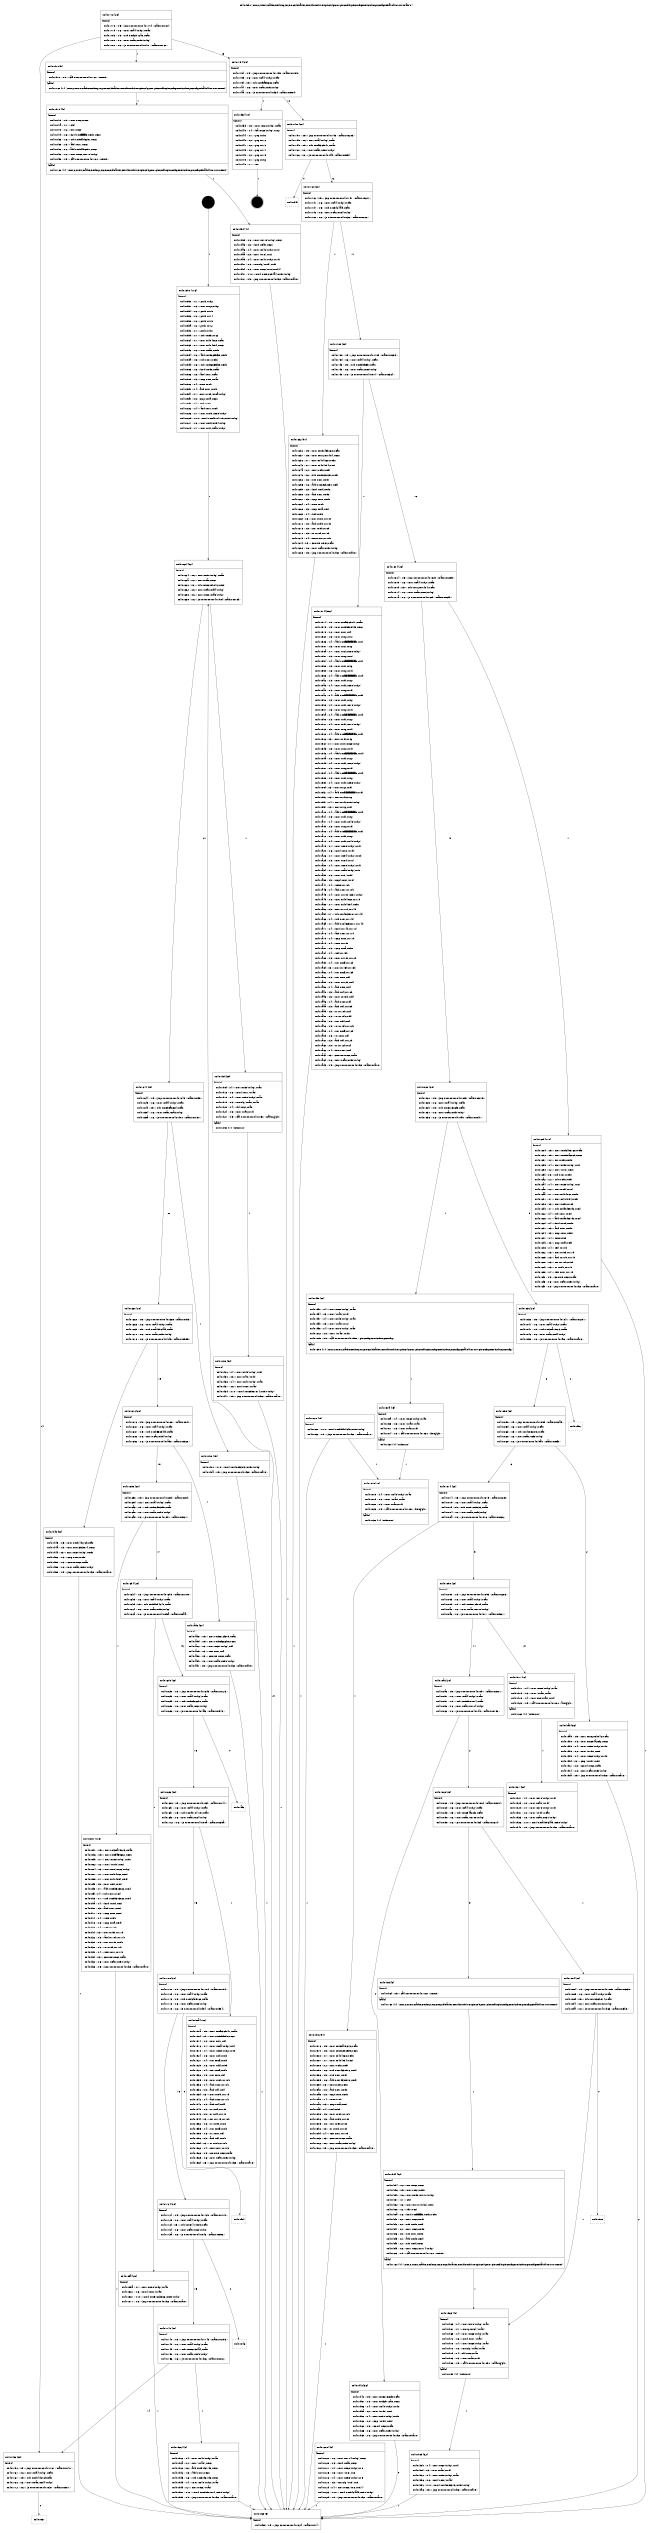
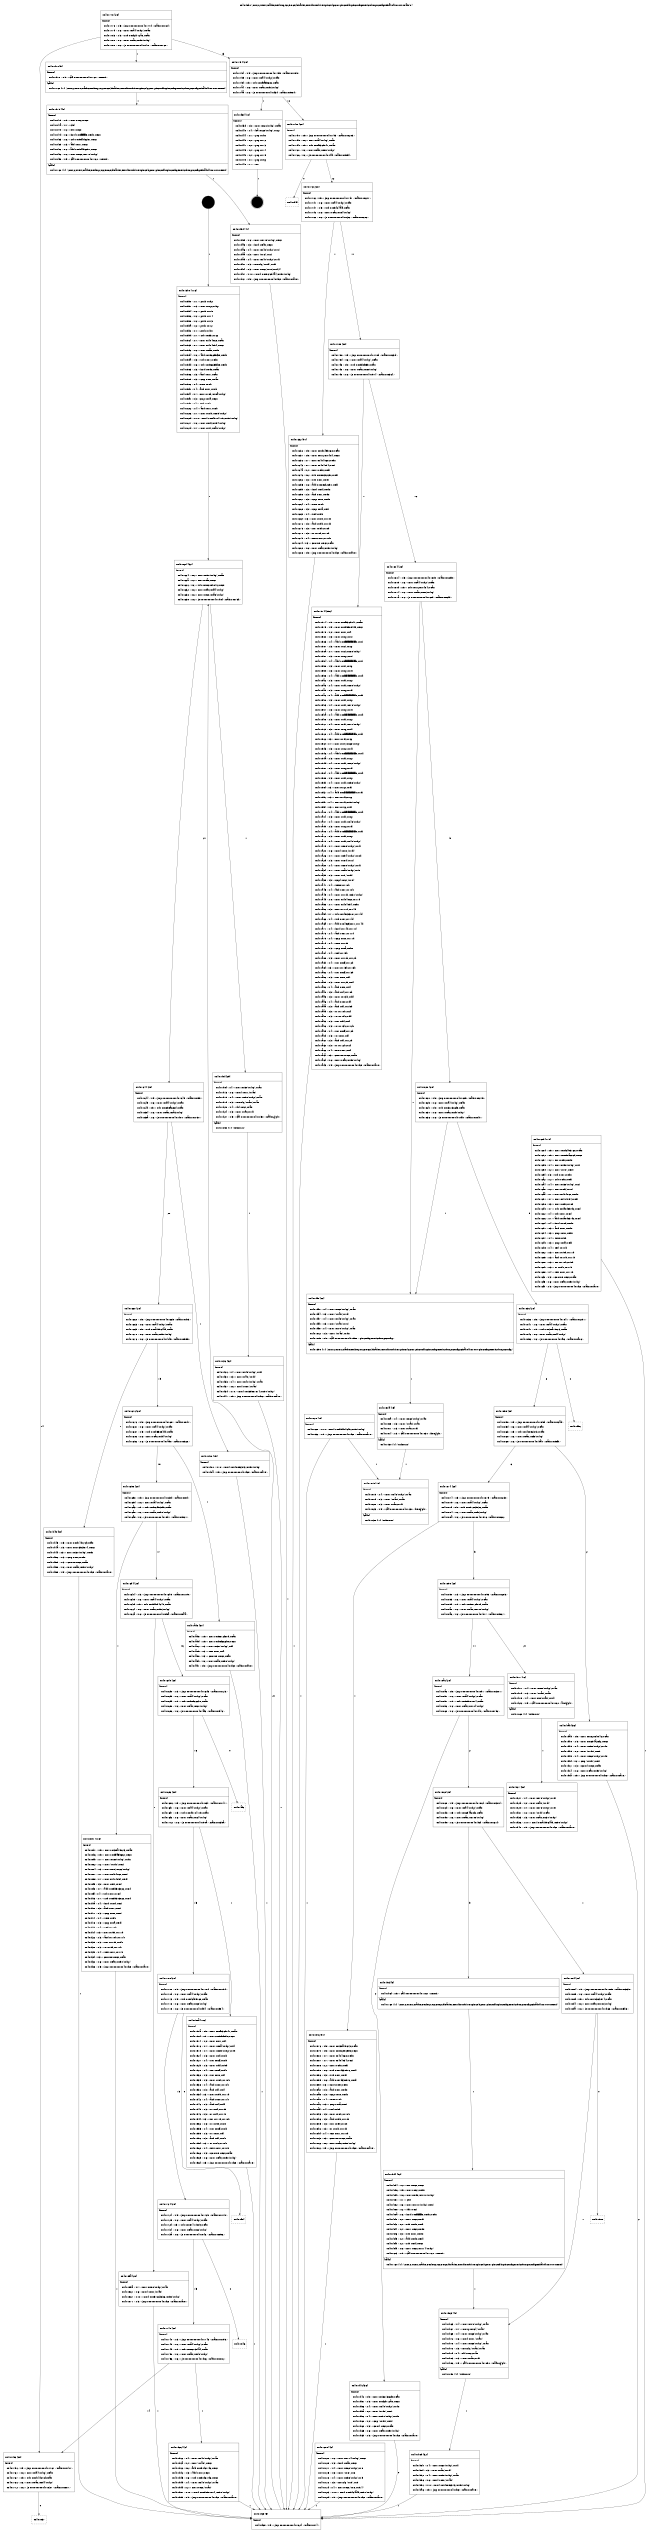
(542, 859) -> (414, 947)
none -> (253, 2339)
